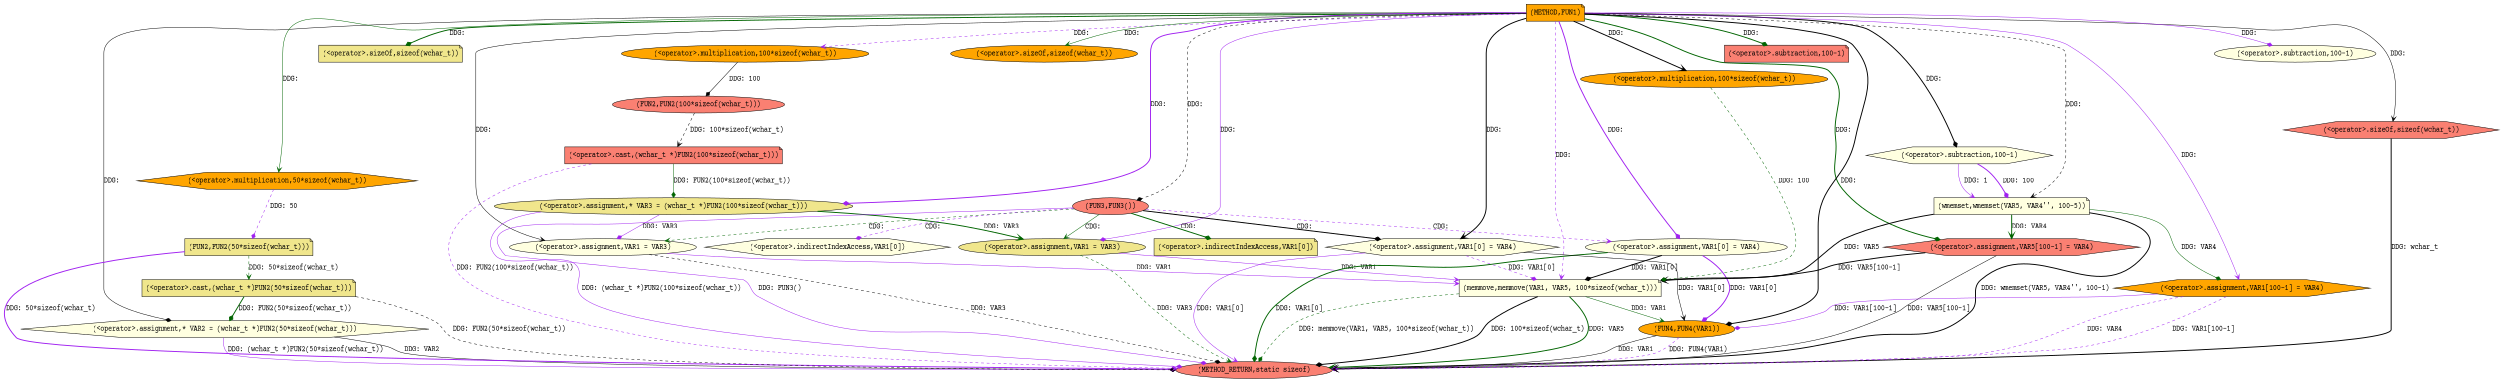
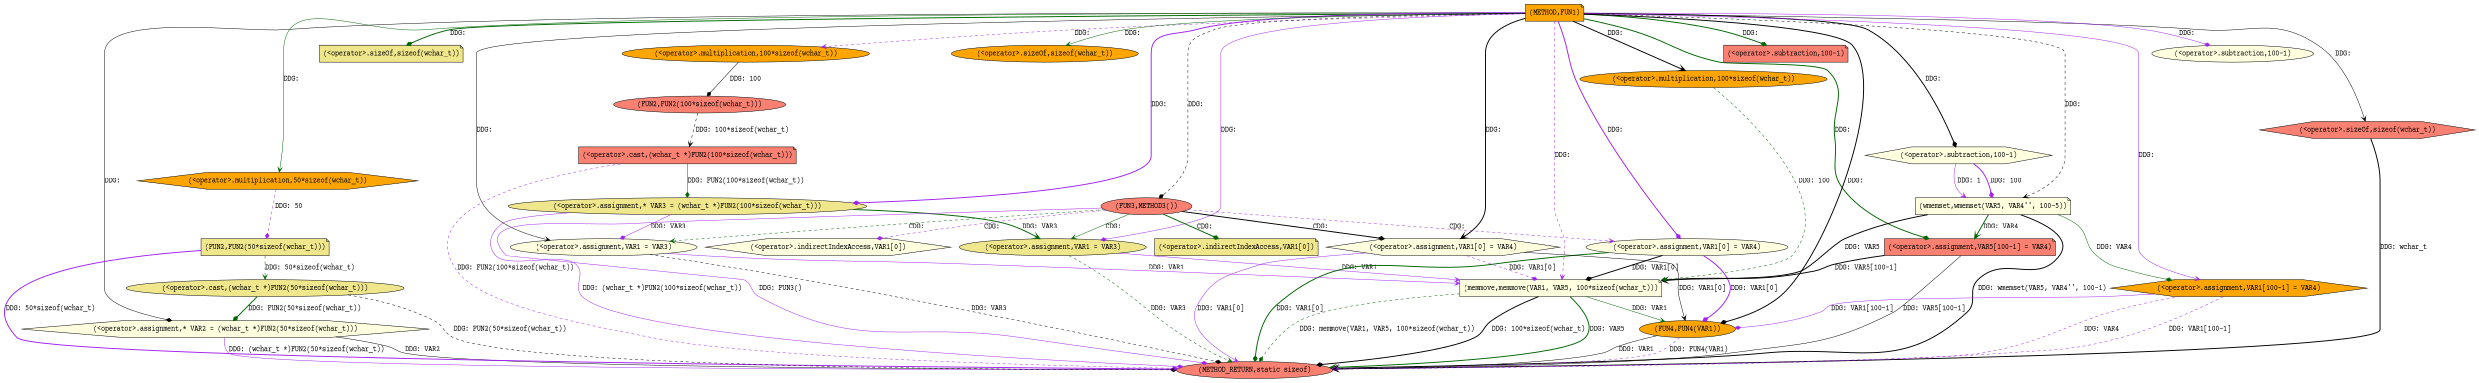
(1111, 206) -> (1146, 206)
(2012, 247) -> (1970, 247)
(249, 288) -> (265, 288)
